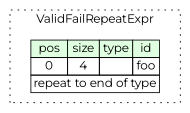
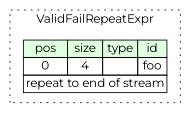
(95, 83) -> (95, 83)
